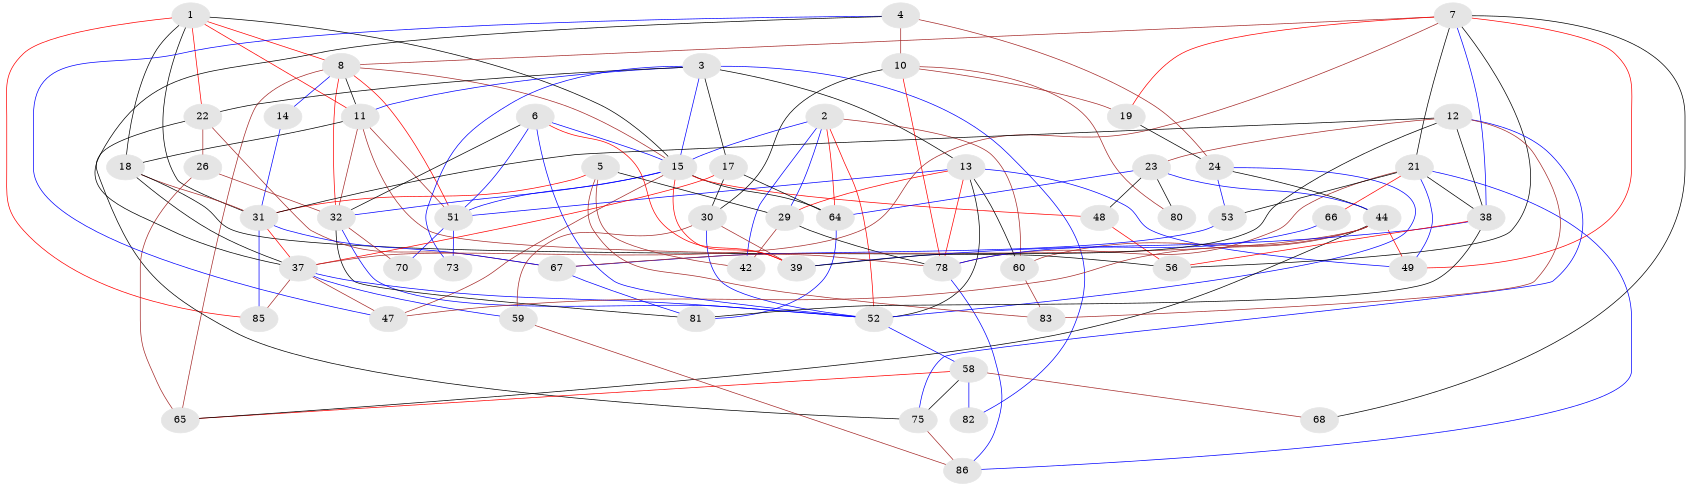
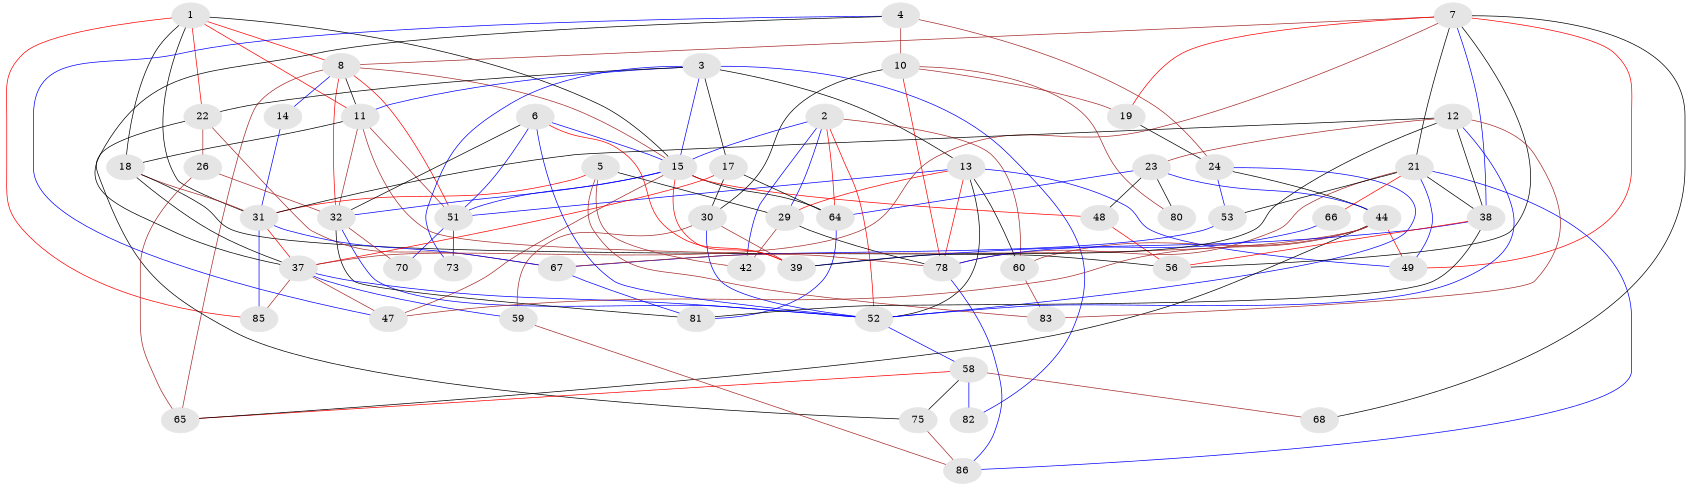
(1335, 310) -> (1217, 306)
